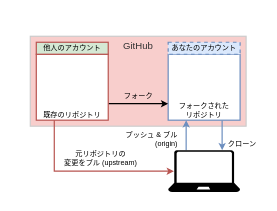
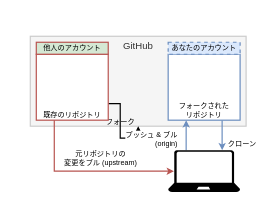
(138, 46) -> (138, 46)
(140, 104) -> (120, 123)
